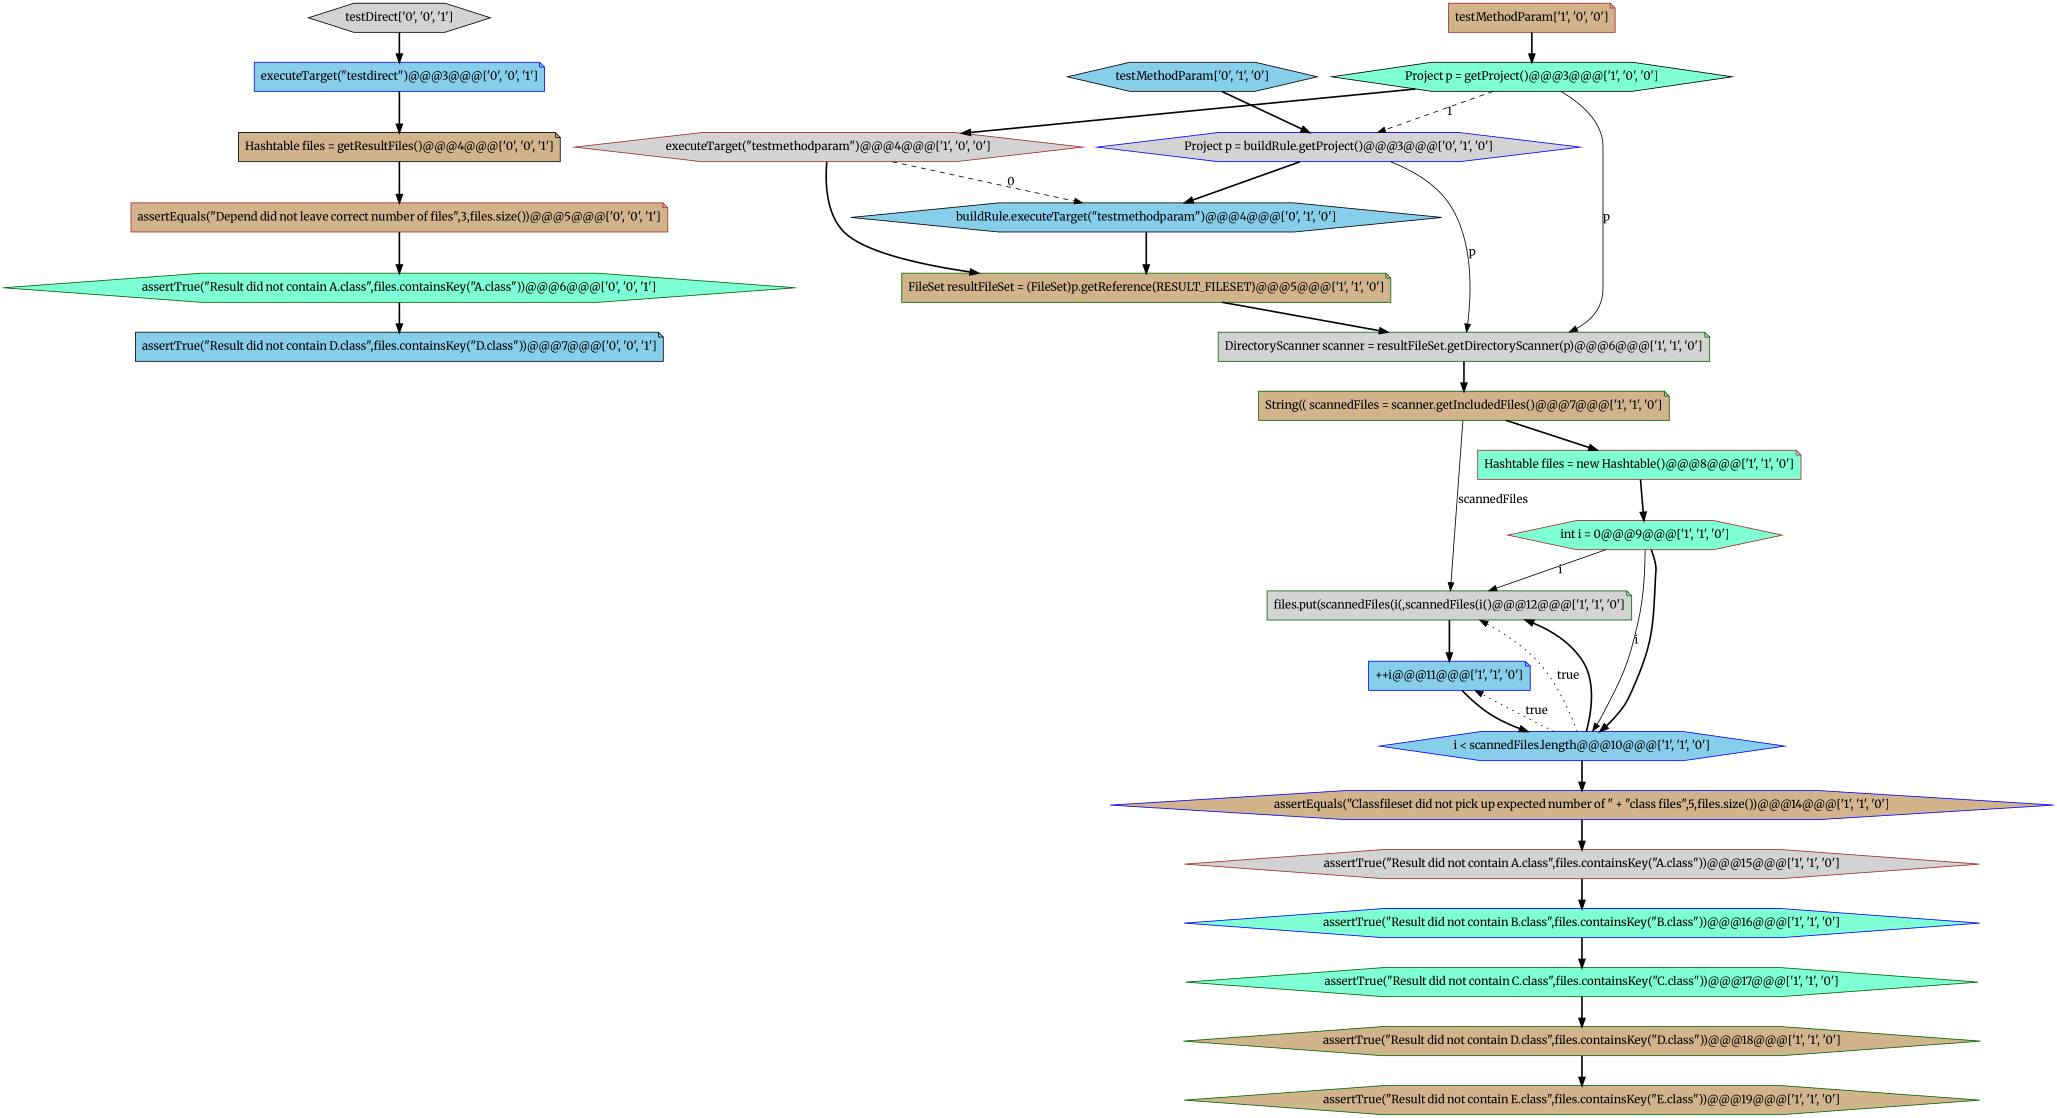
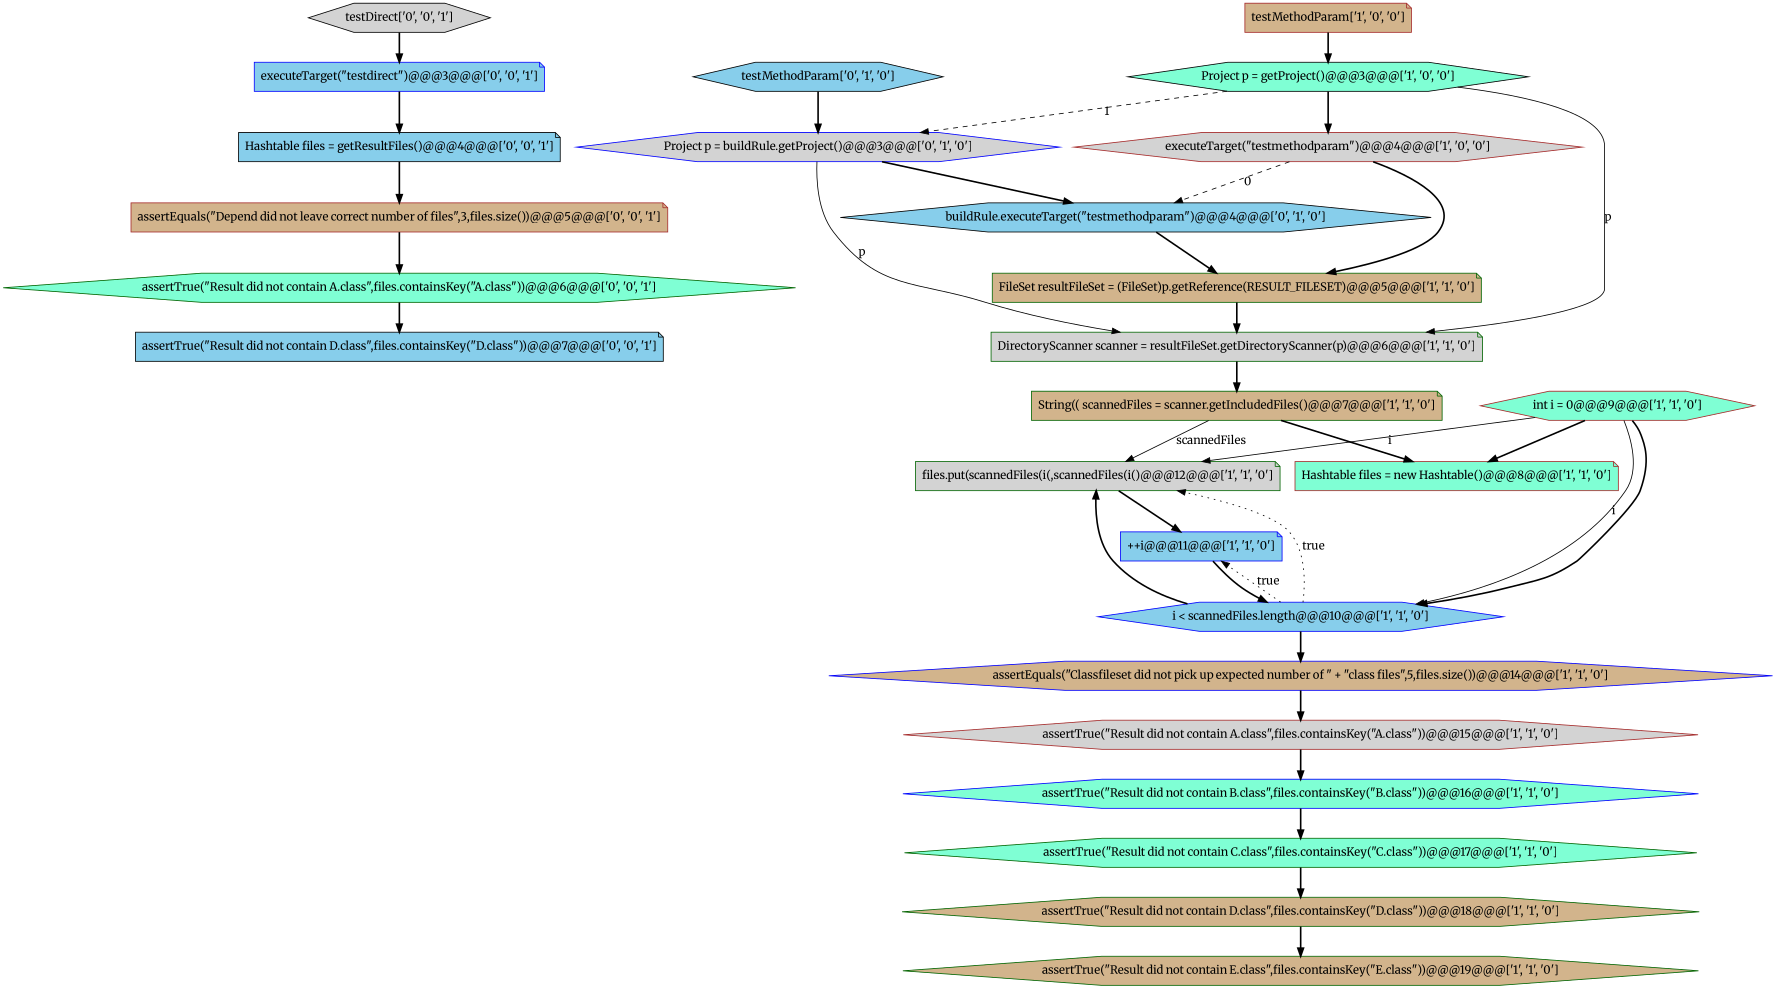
(399, 147) -> (399, 147)
(1642, 496) -> (1541, 439)
